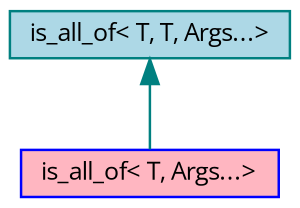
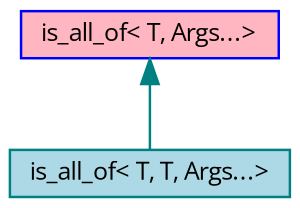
(150, 117) -> (150, 117)
